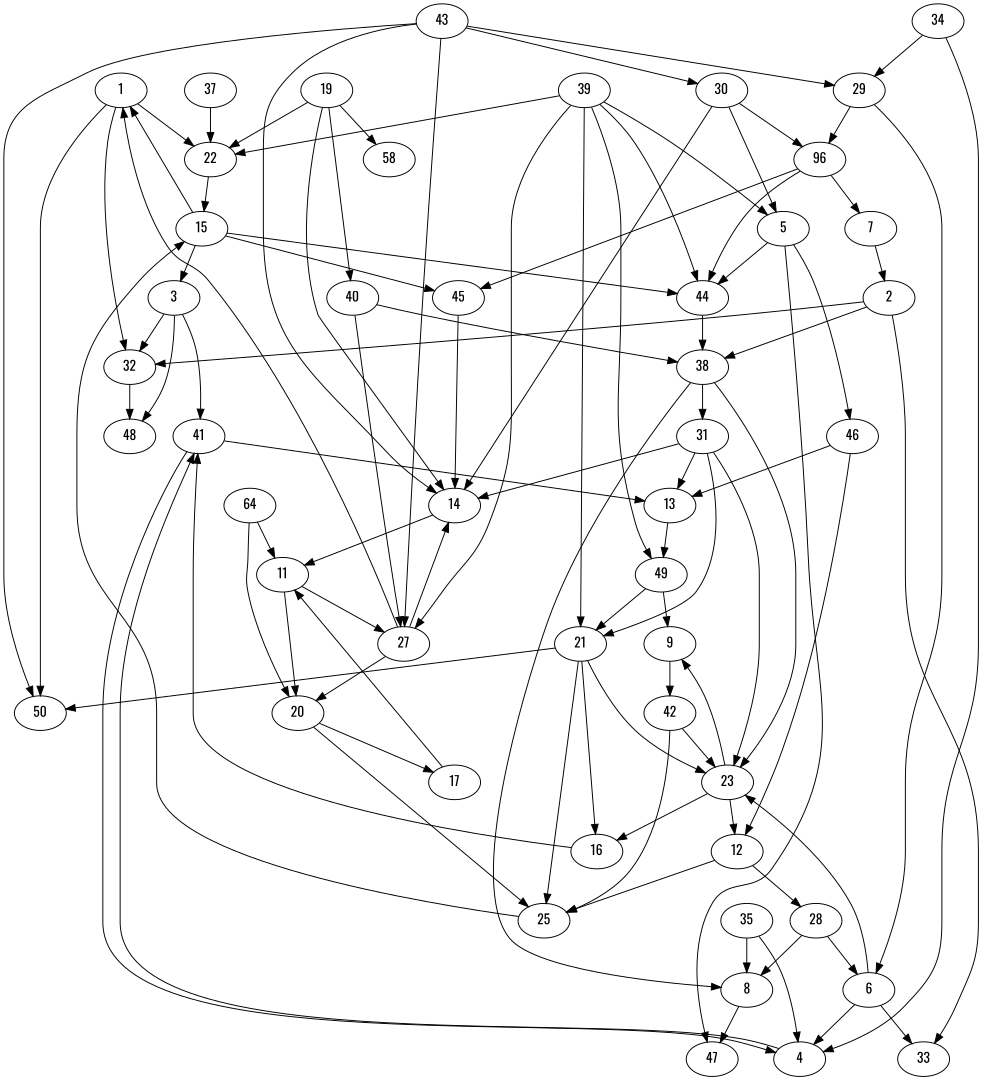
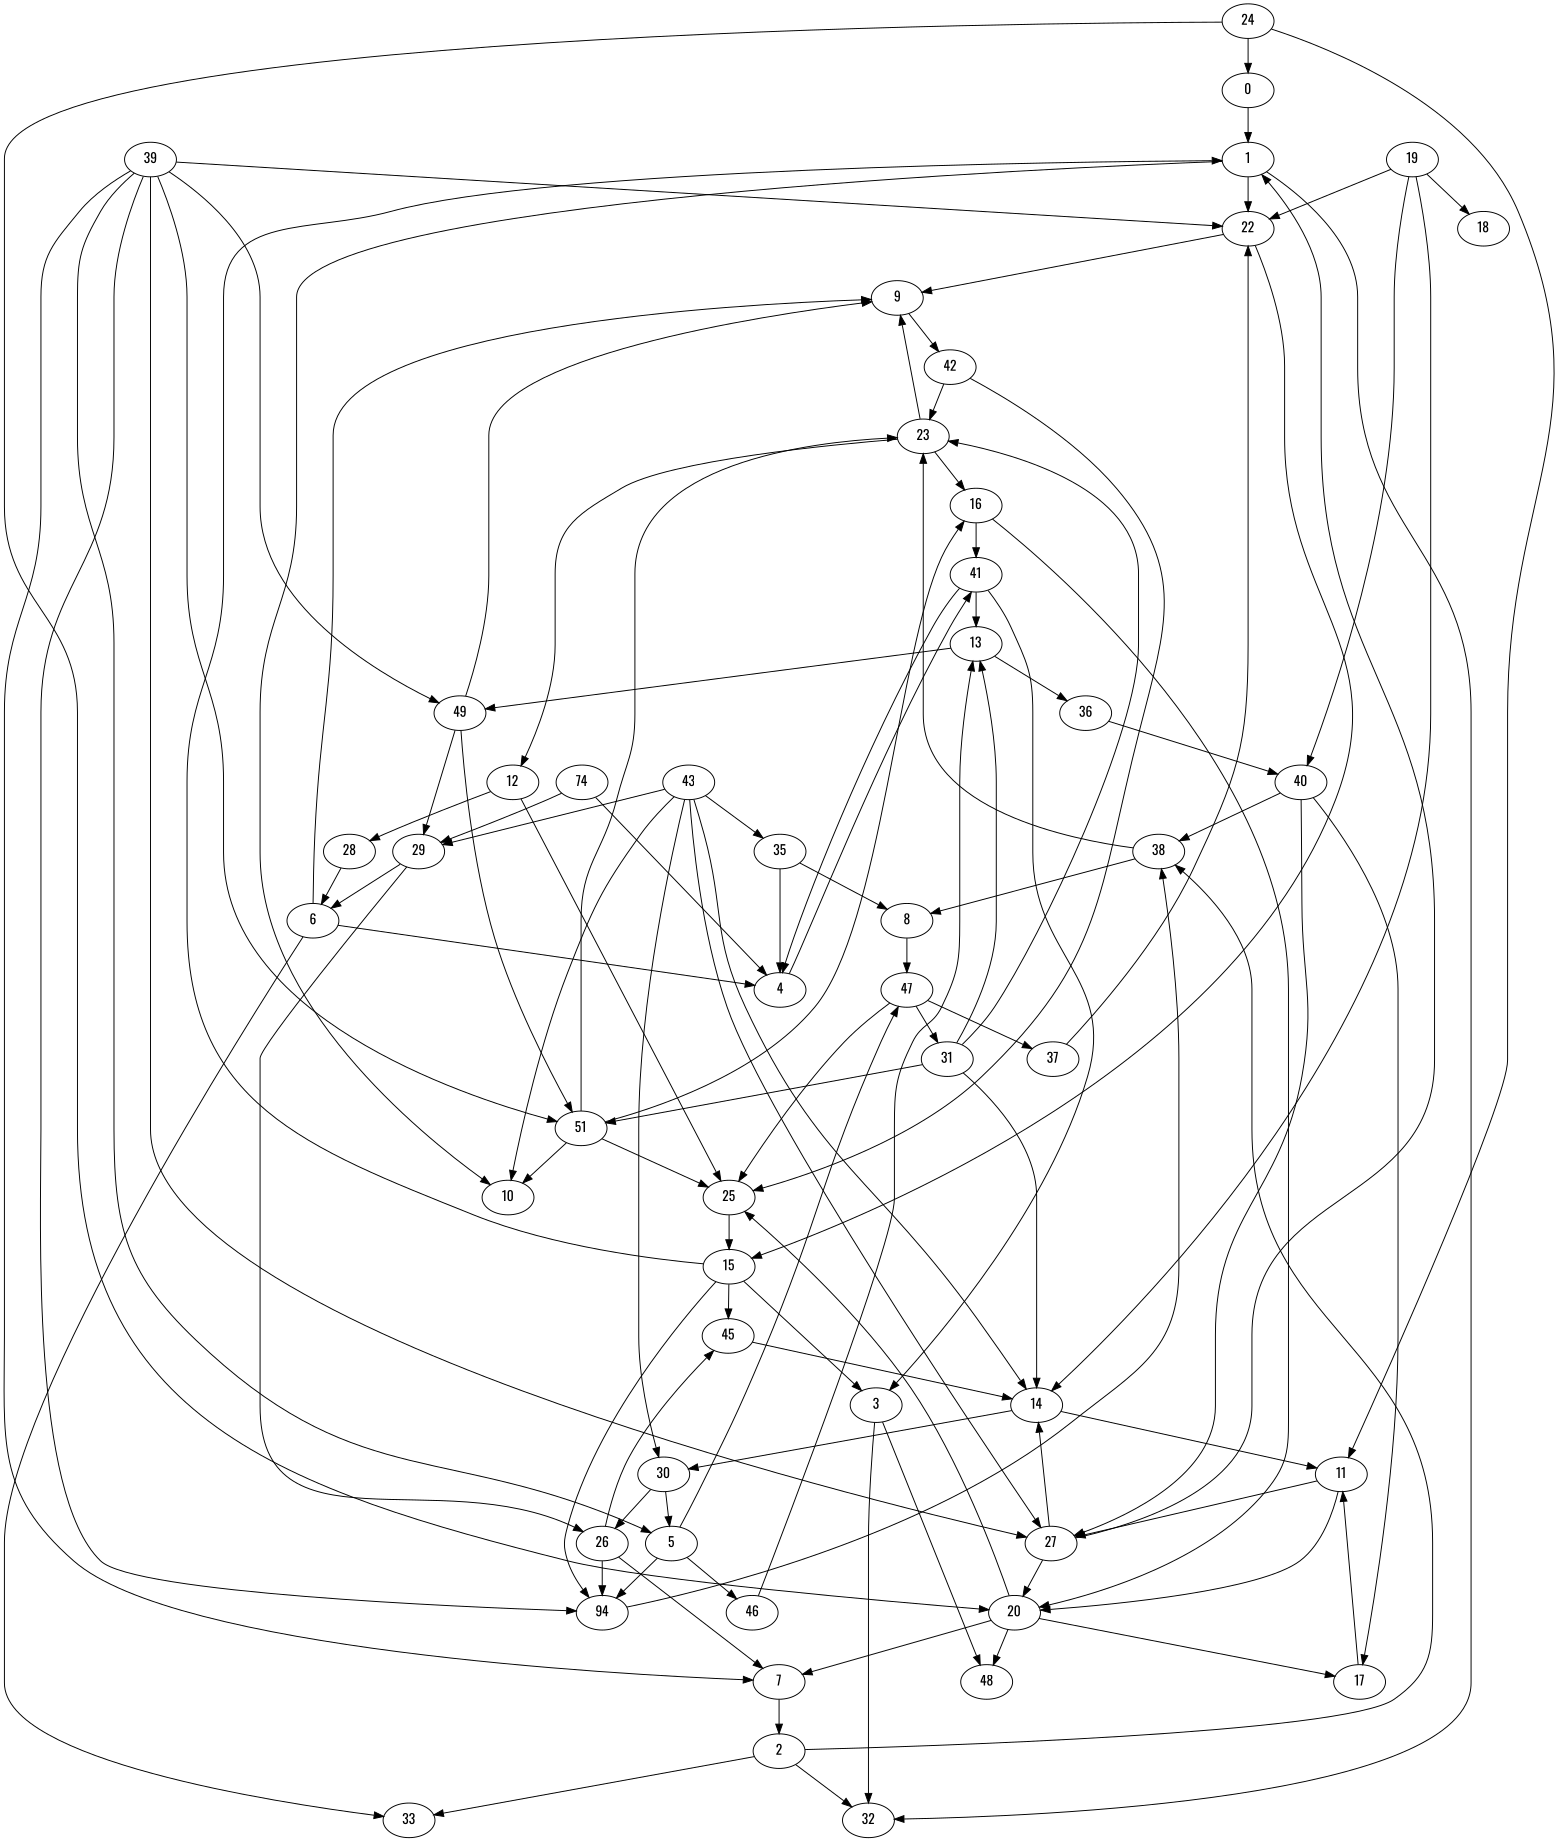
(938, 21) -> (582, 782)
none -> (1248, 90)
(389, 160) -> (1484, 229)
(820, 160) -> (602, 1544)
none -> (1078, 262)
(591, 294) -> (855, 1439)
(703, 298) -> (602, 1613)
(197, 353) -> (1088, 1005)
(130, 397) -> (1002, 1643)
(703, 397) -> (924, 1019)
(250, 506) -> (1248, 21)
(581, 644) -> (581, 1128)
(809, 663) -> none
(40, 713) -> (508, 1198)
none -> (1086, 713)
none -> (441, 778)
none -> (730, 814)
(831, 874) -> (358, 394)
(785, 952) -> none
none -> (964, 1017)
none -> (813, 1077)
none -> (1288, 1081)
none -> (4, 1199)
none -> (1398, 1217)
none -> (901, 1646)
